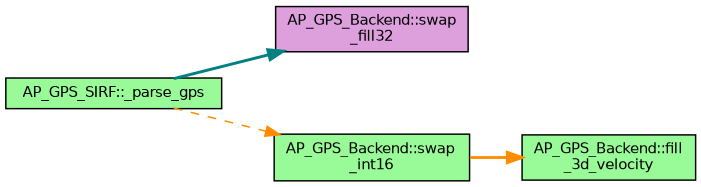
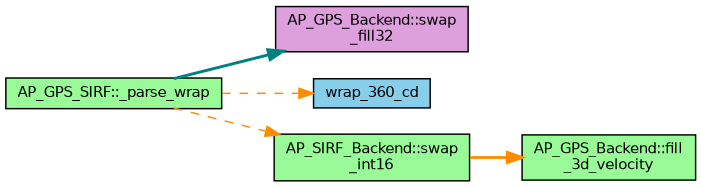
(114, 93) -> (114, 93)
none -> (372, 93)
(372, 158) -> (372, 158)
